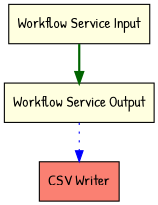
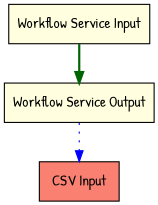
(79, 181) -> (79, 181)
